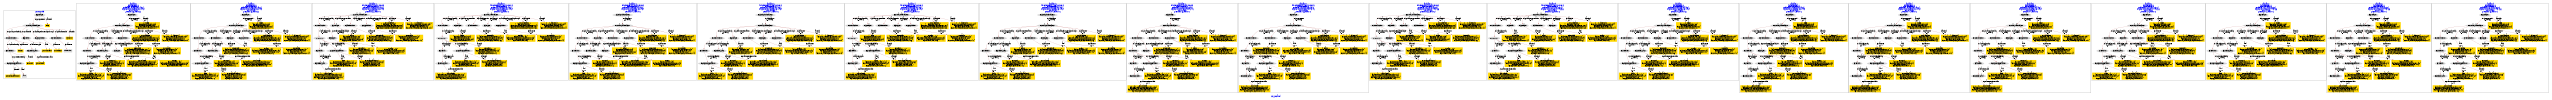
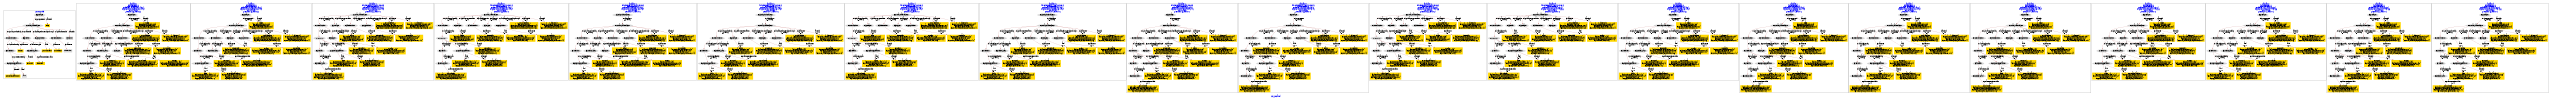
(69, 38) -> (69, 38)
(40, 63) -> (40, 63)
